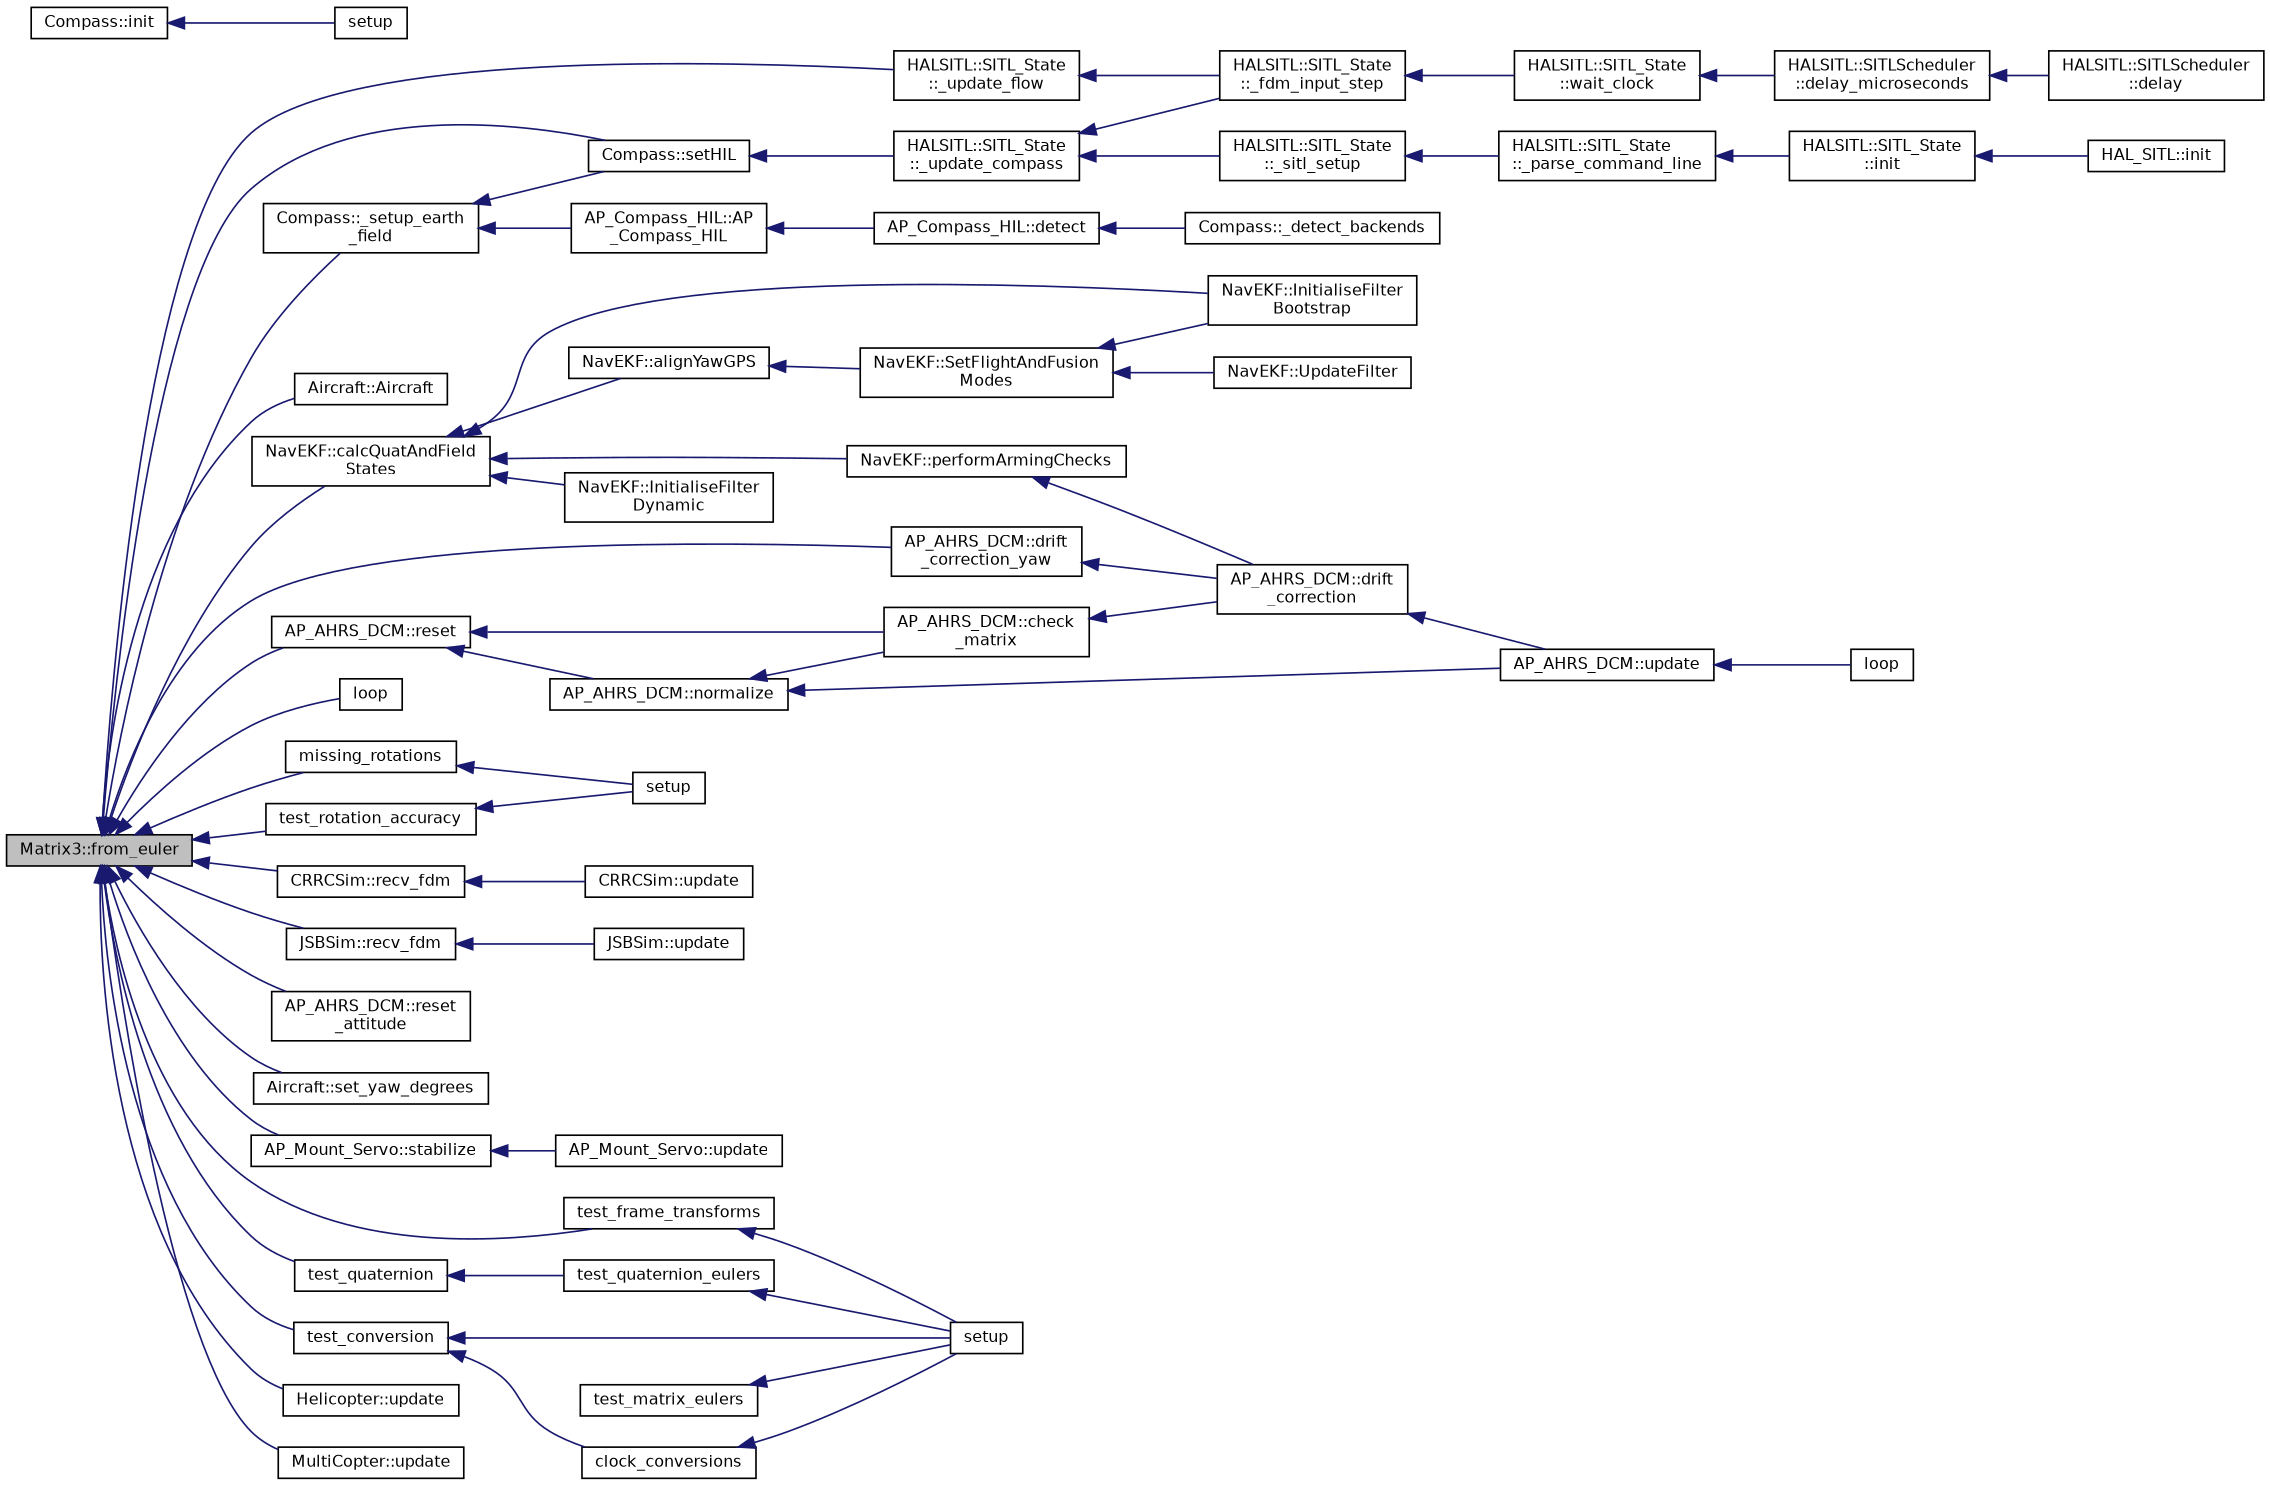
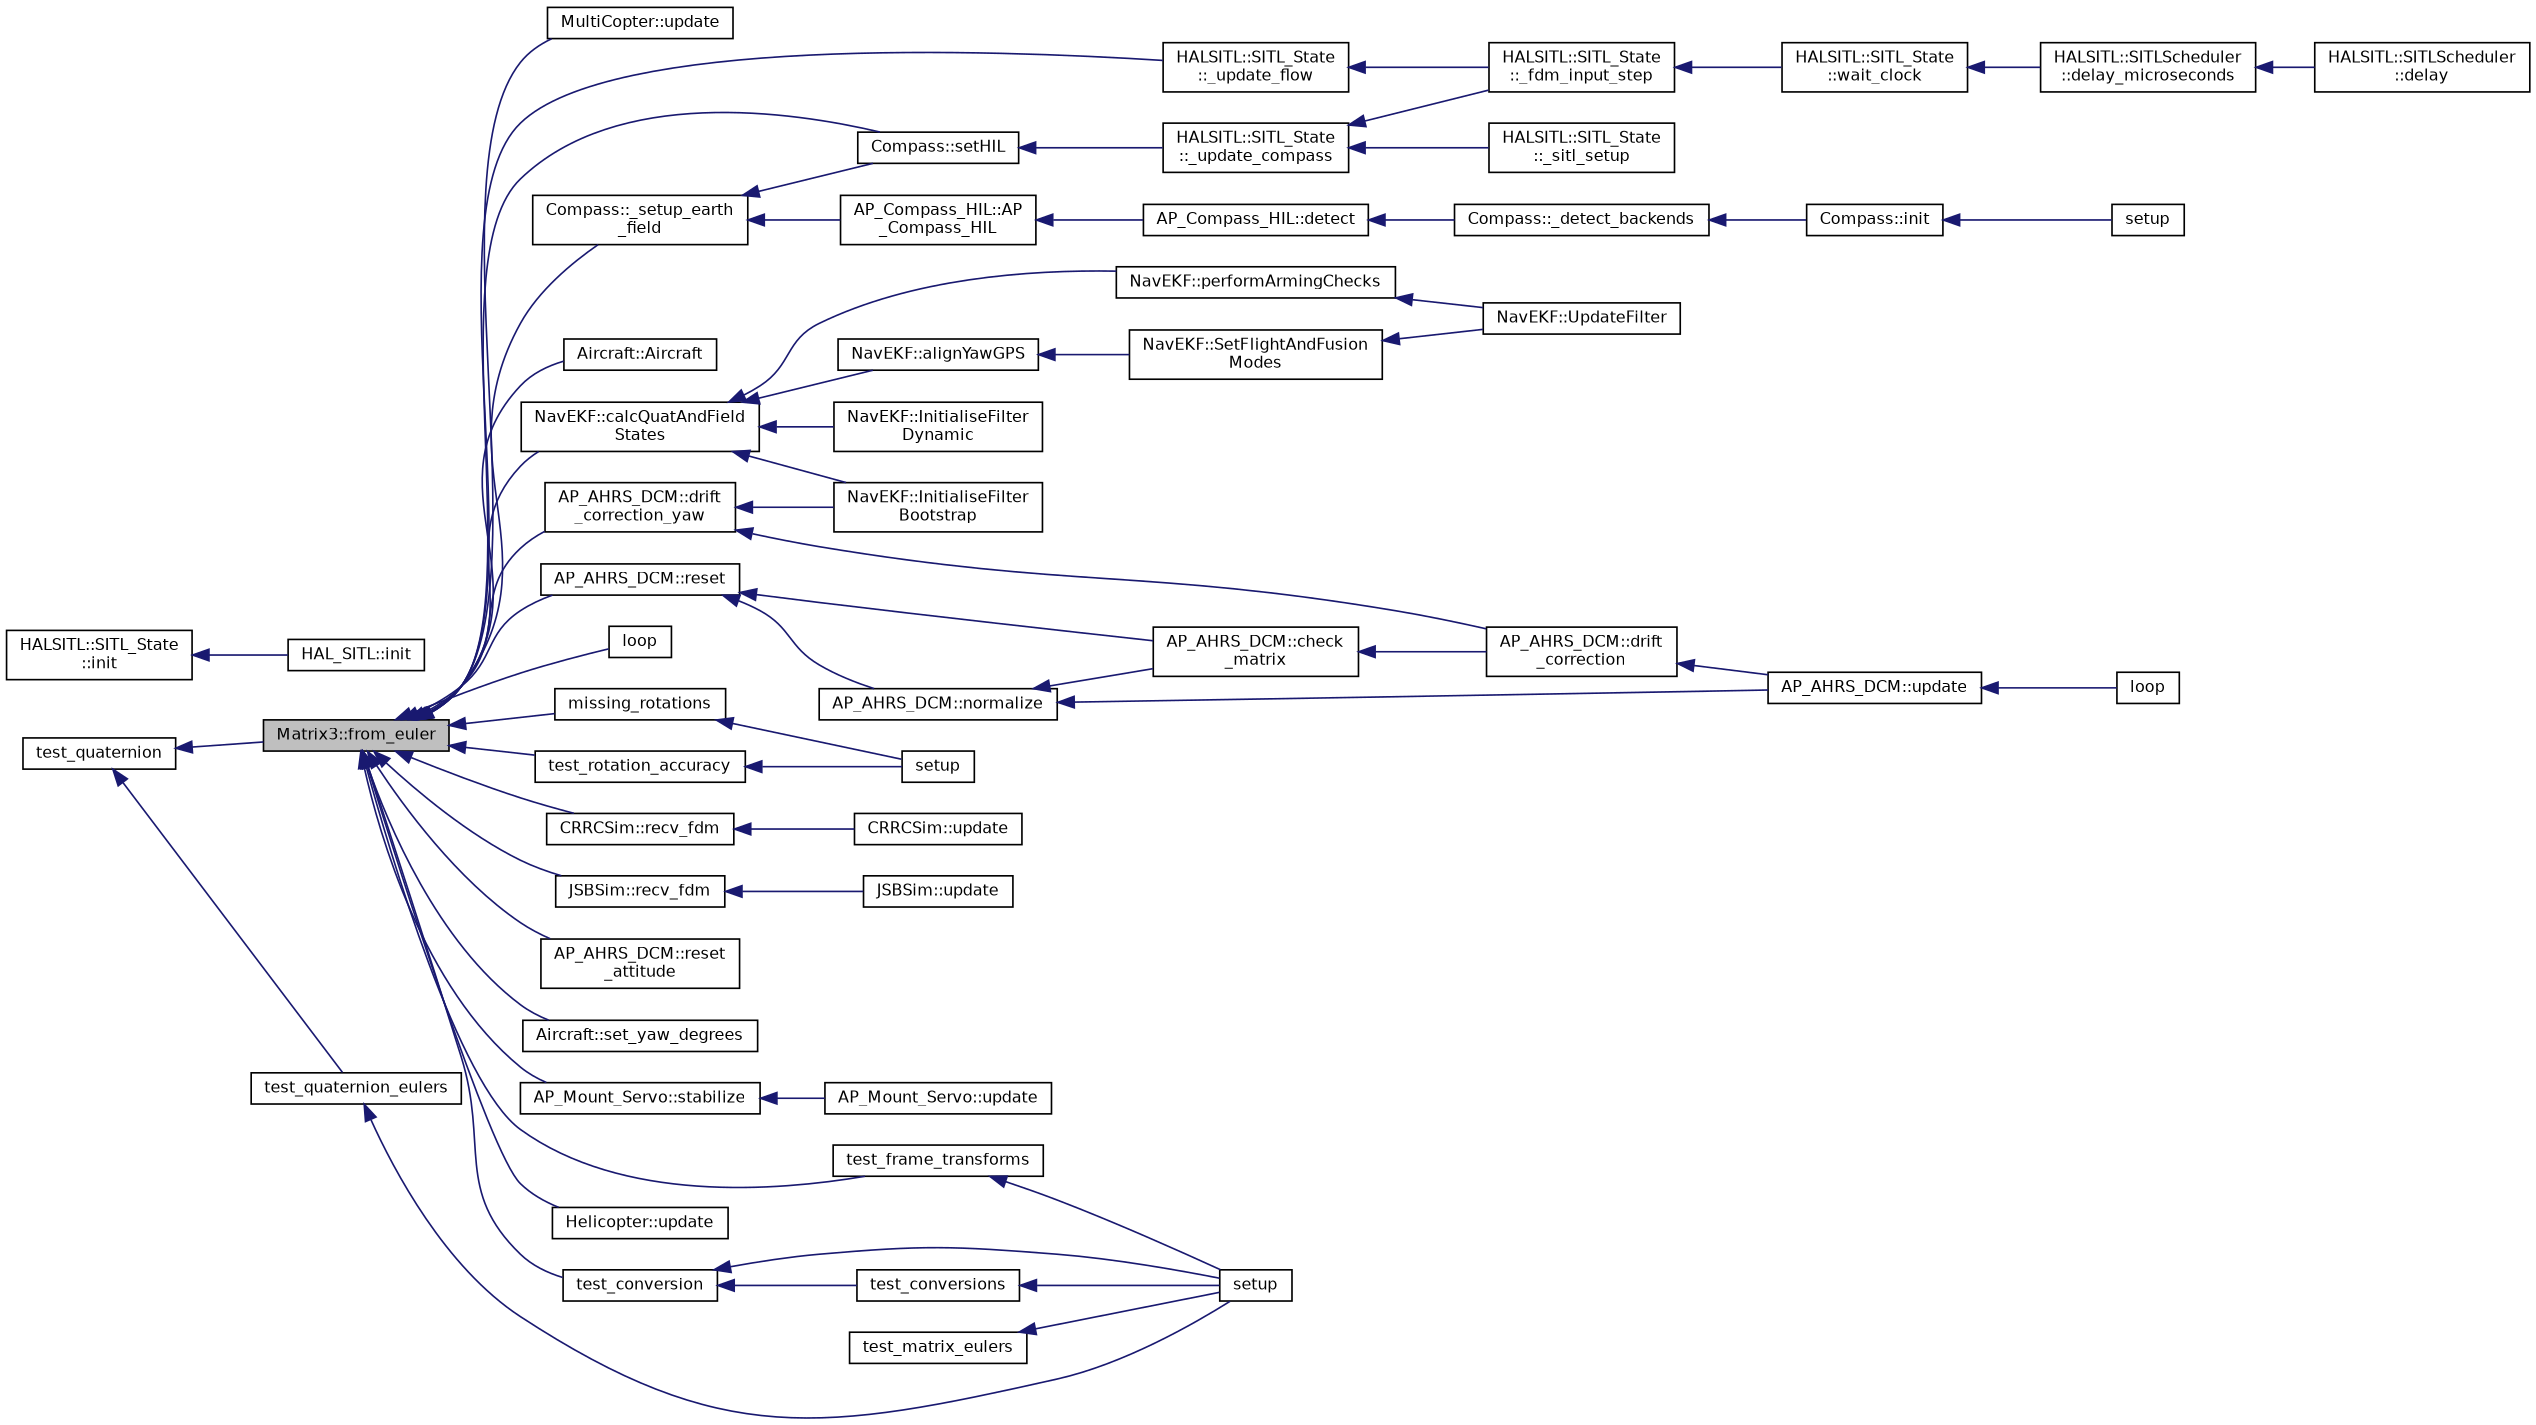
(1607, 156) -> none
none -> (1766, 220)
(1161, 334) -> (793, 507)
(1151, 522) -> (1448, 304)
(159, 1095) -> (228, 744)
(669, 1463) -> (938, 1285)
